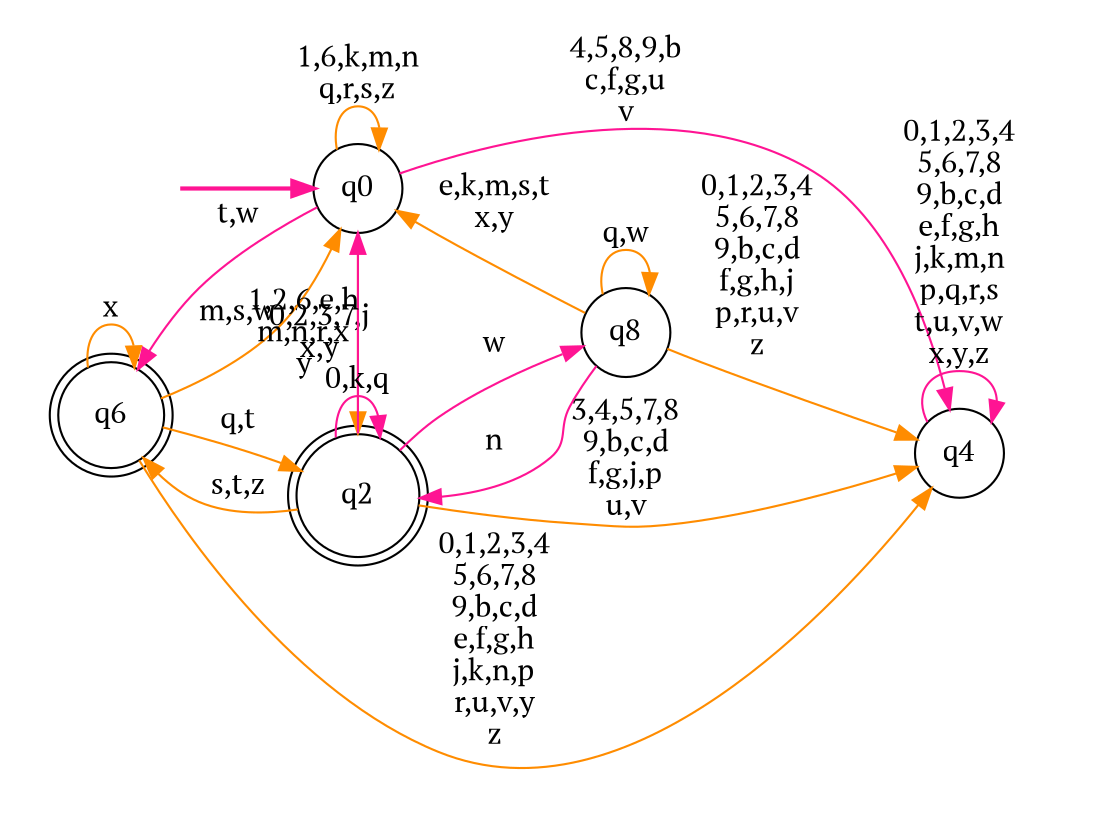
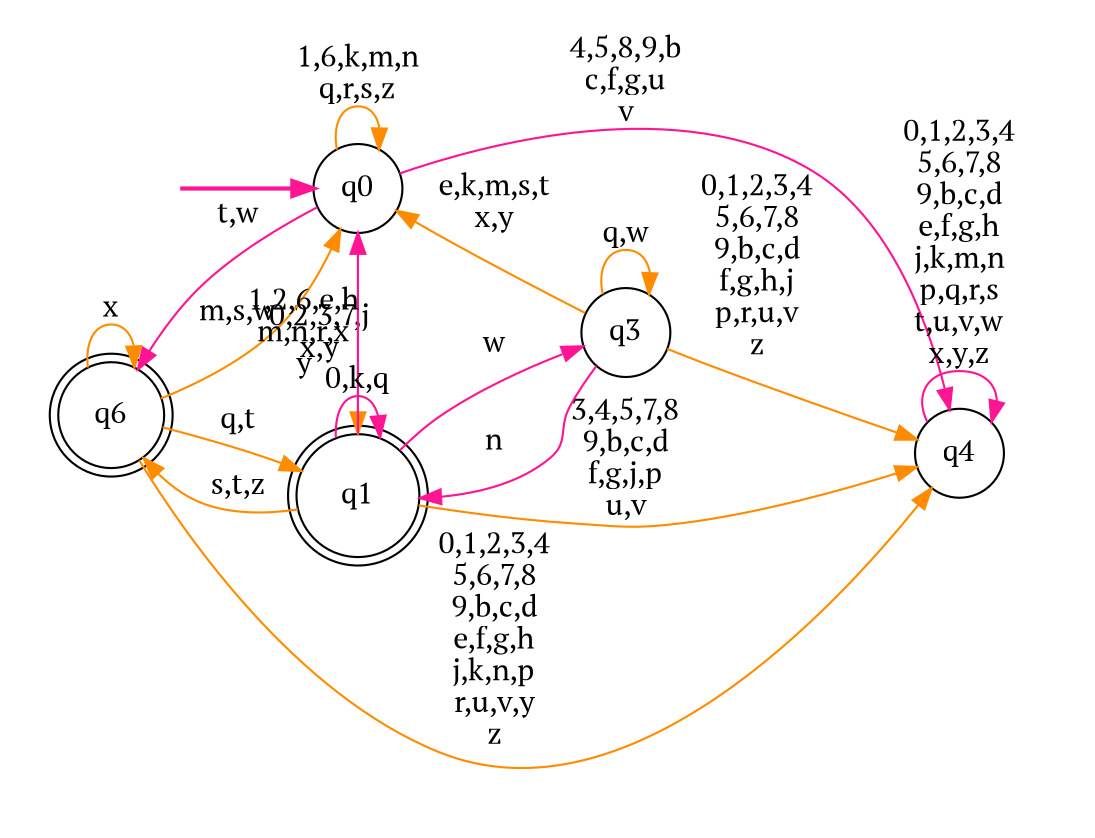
(626, 333) -> (626, 333)
(358, 496) -> (358, 496)
